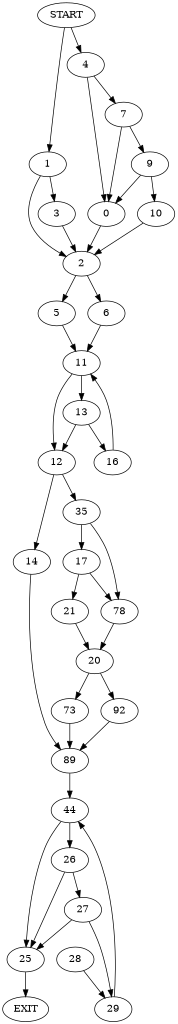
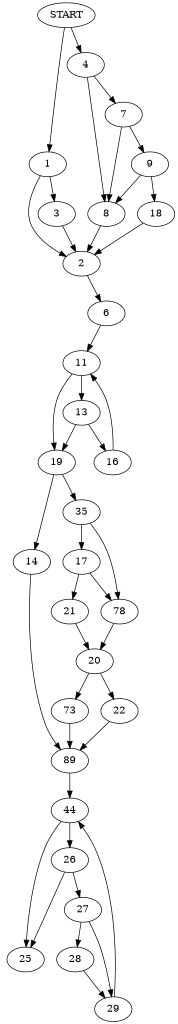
(106, 214) -> (106, 214)
(156, 214) -> (156, 214)
(57, 313) -> none
(57, 462) -> (57, 462)
(120, 711) -> (120, 711)
(57, 933) -> (80, 931)
(26, 1009) -> none
